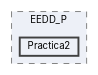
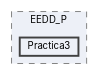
(49, 47) -> (49, 47)
